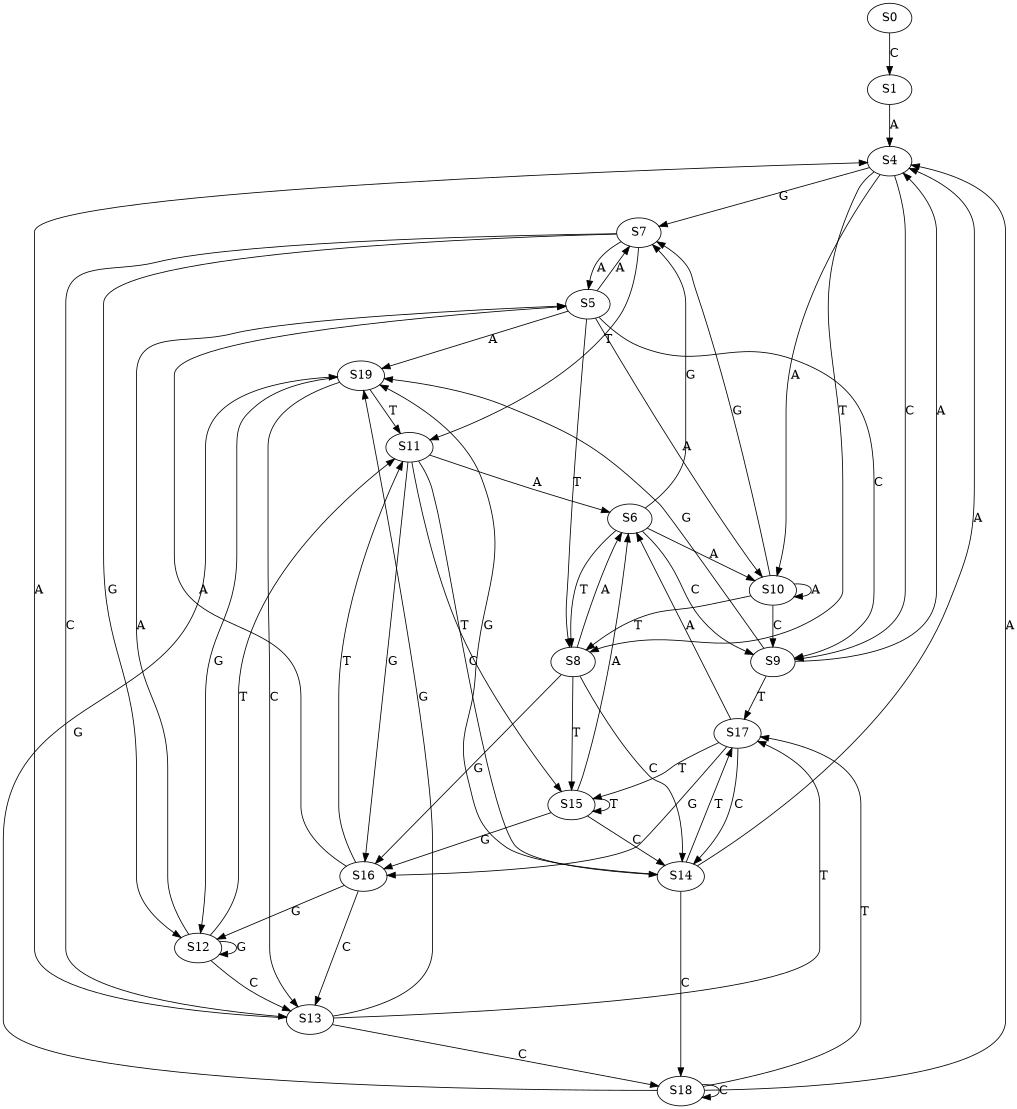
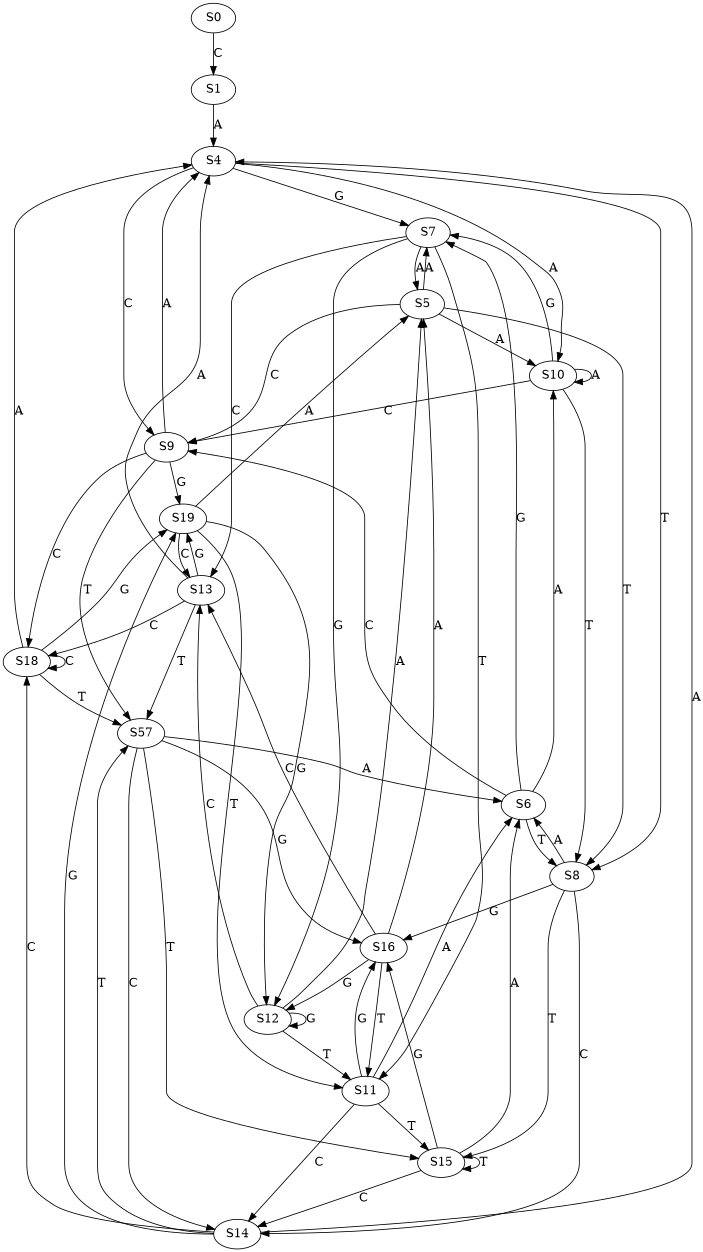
(479, 339) -> (298, 413)
none -> (62, 528)
(738, 733) -> (141, 733)
